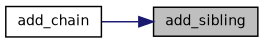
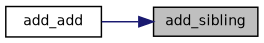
(54, 22) -> (54, 22)
